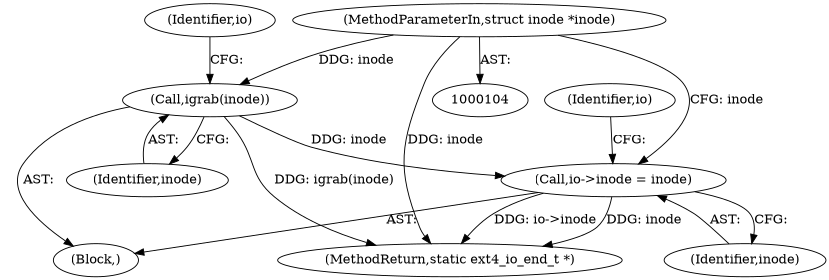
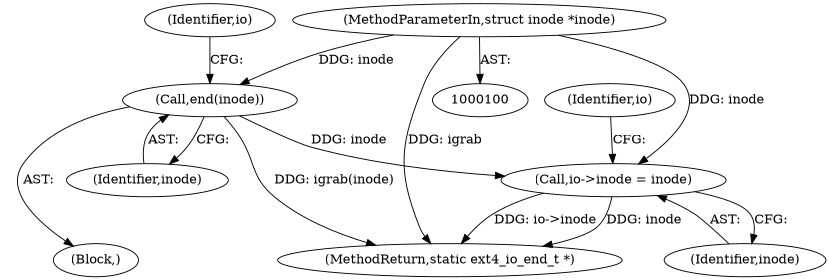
(210, 100) -> (210, 100)
(480, 100) -> (480, 100)
(727, 100) -> (727, 100)
(445, 140) -> (445, 140)
(341, 222) -> none
